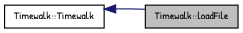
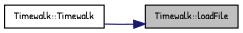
(130, 9) -> (119, 24)
